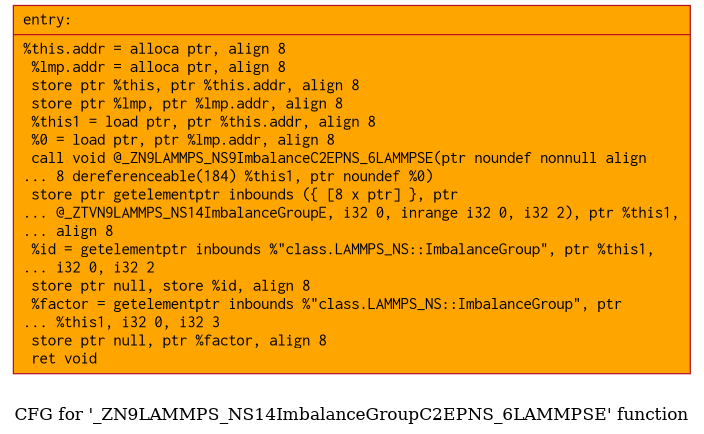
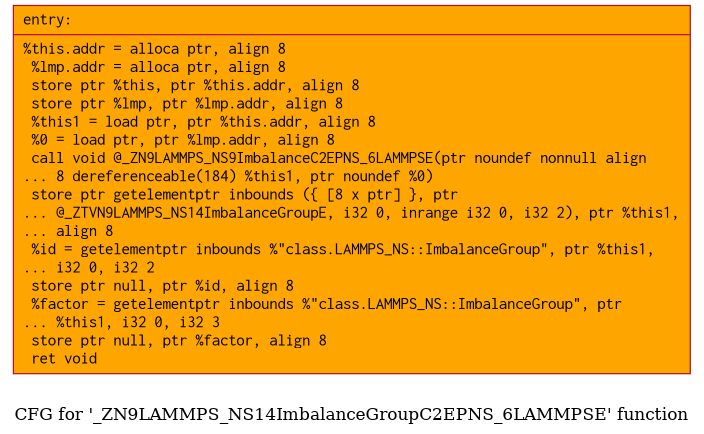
(167, 286) -> (159, 286)
